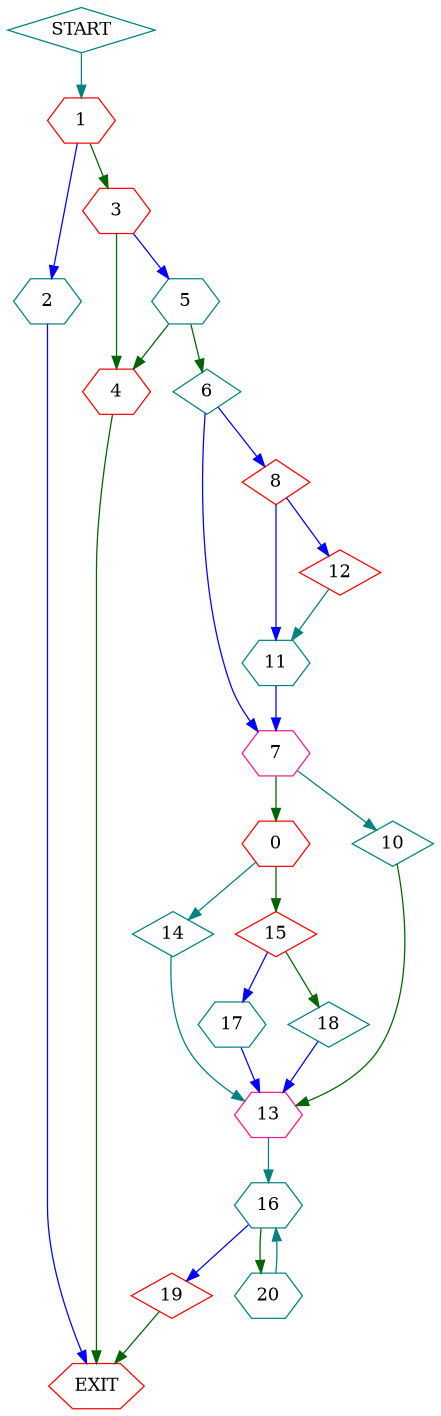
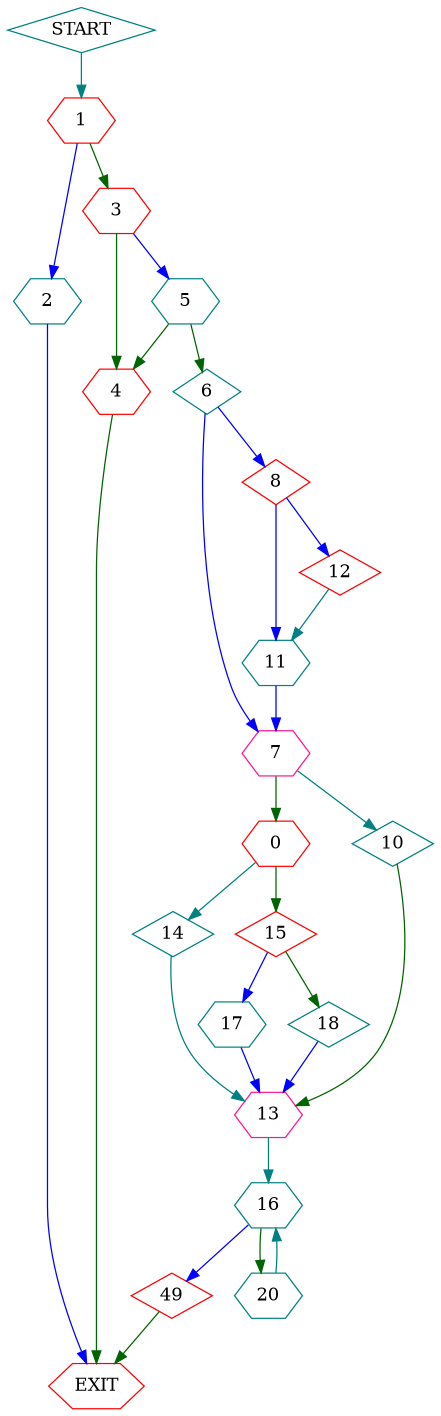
(172, 1296) -> (172, 1296)
